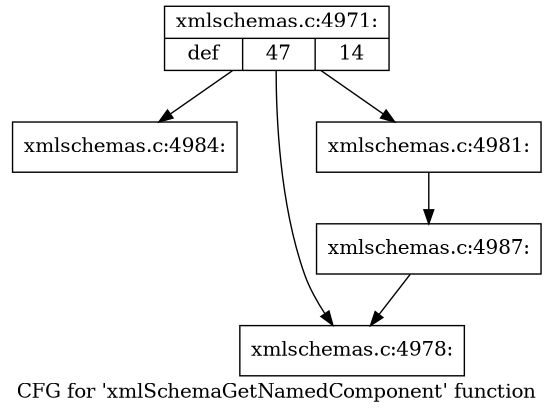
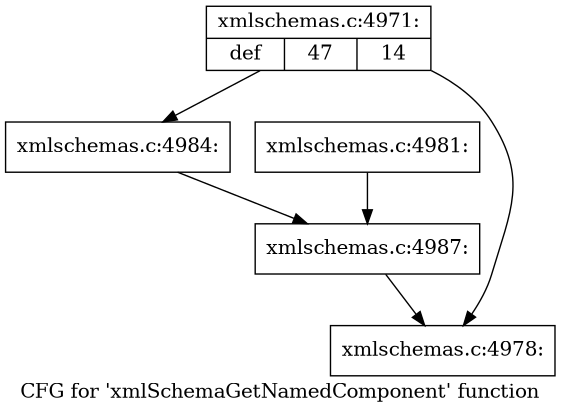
(352, 92) -> none
none -> (236, 195)
